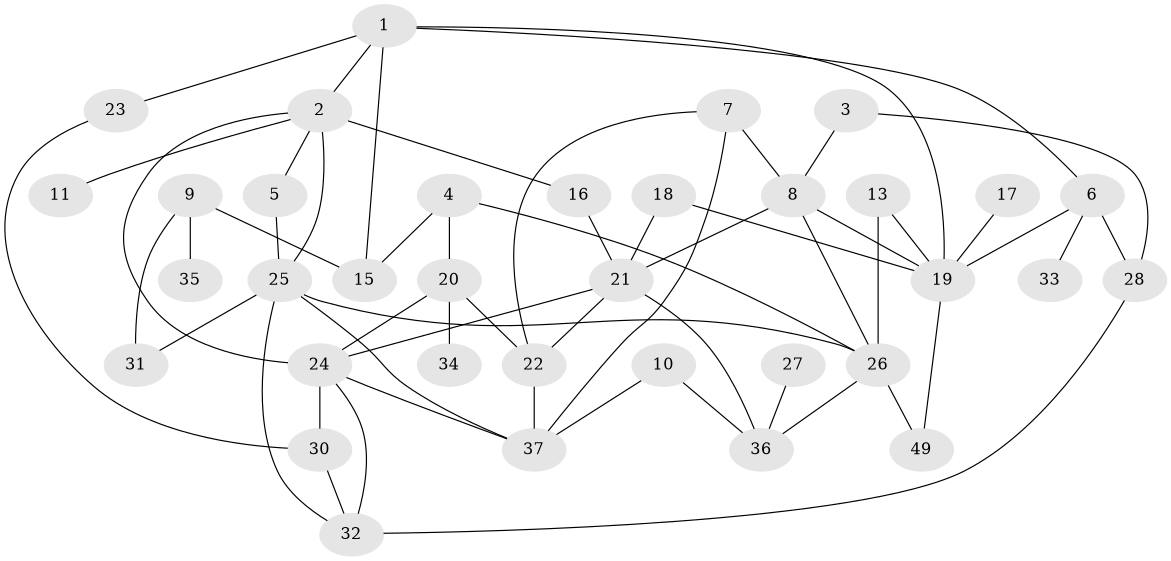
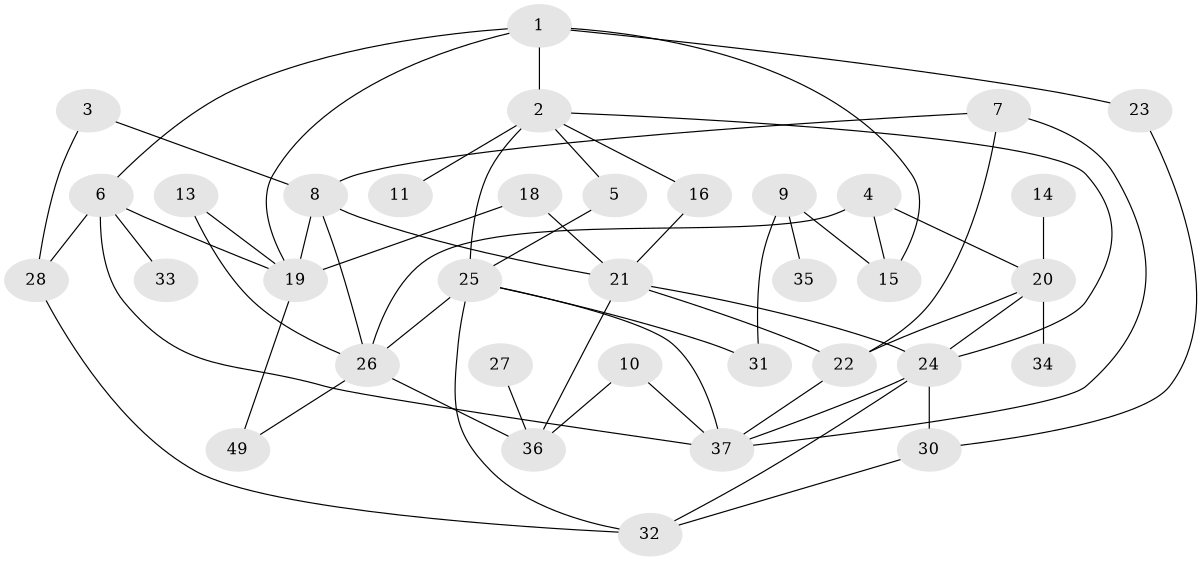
(1008, 196) -> none
none -> (1044, 196)
none -> (353, 392)
